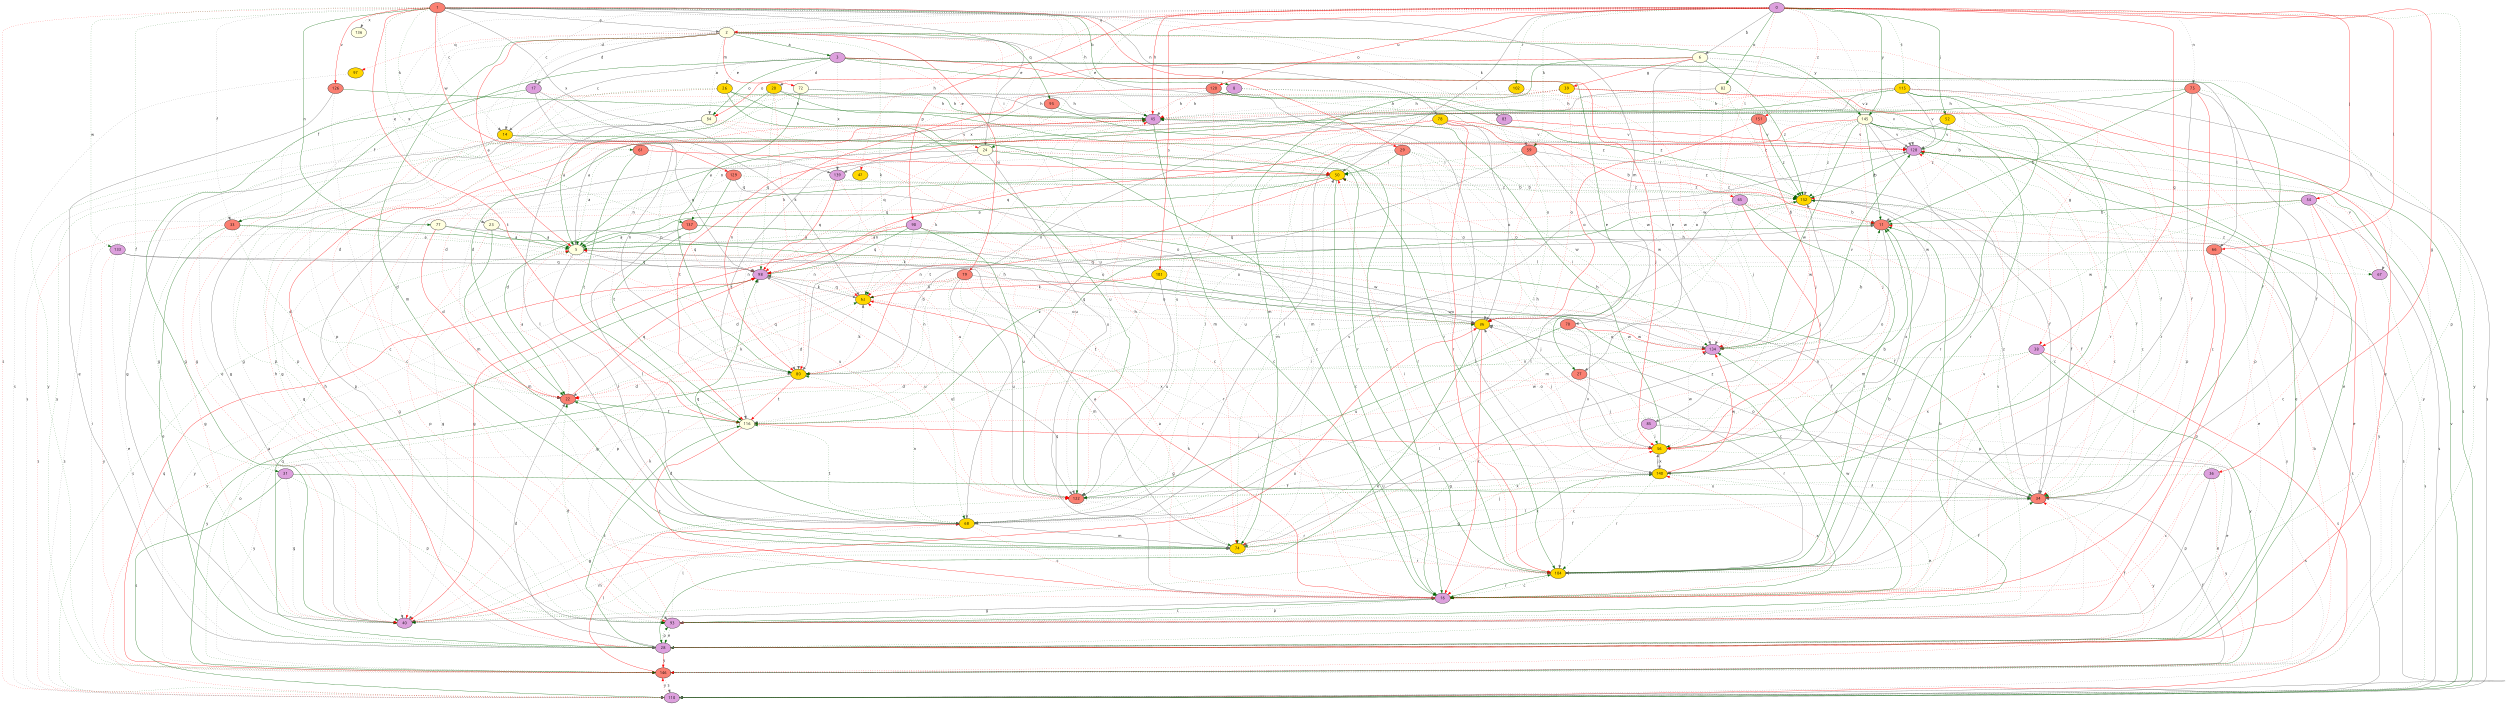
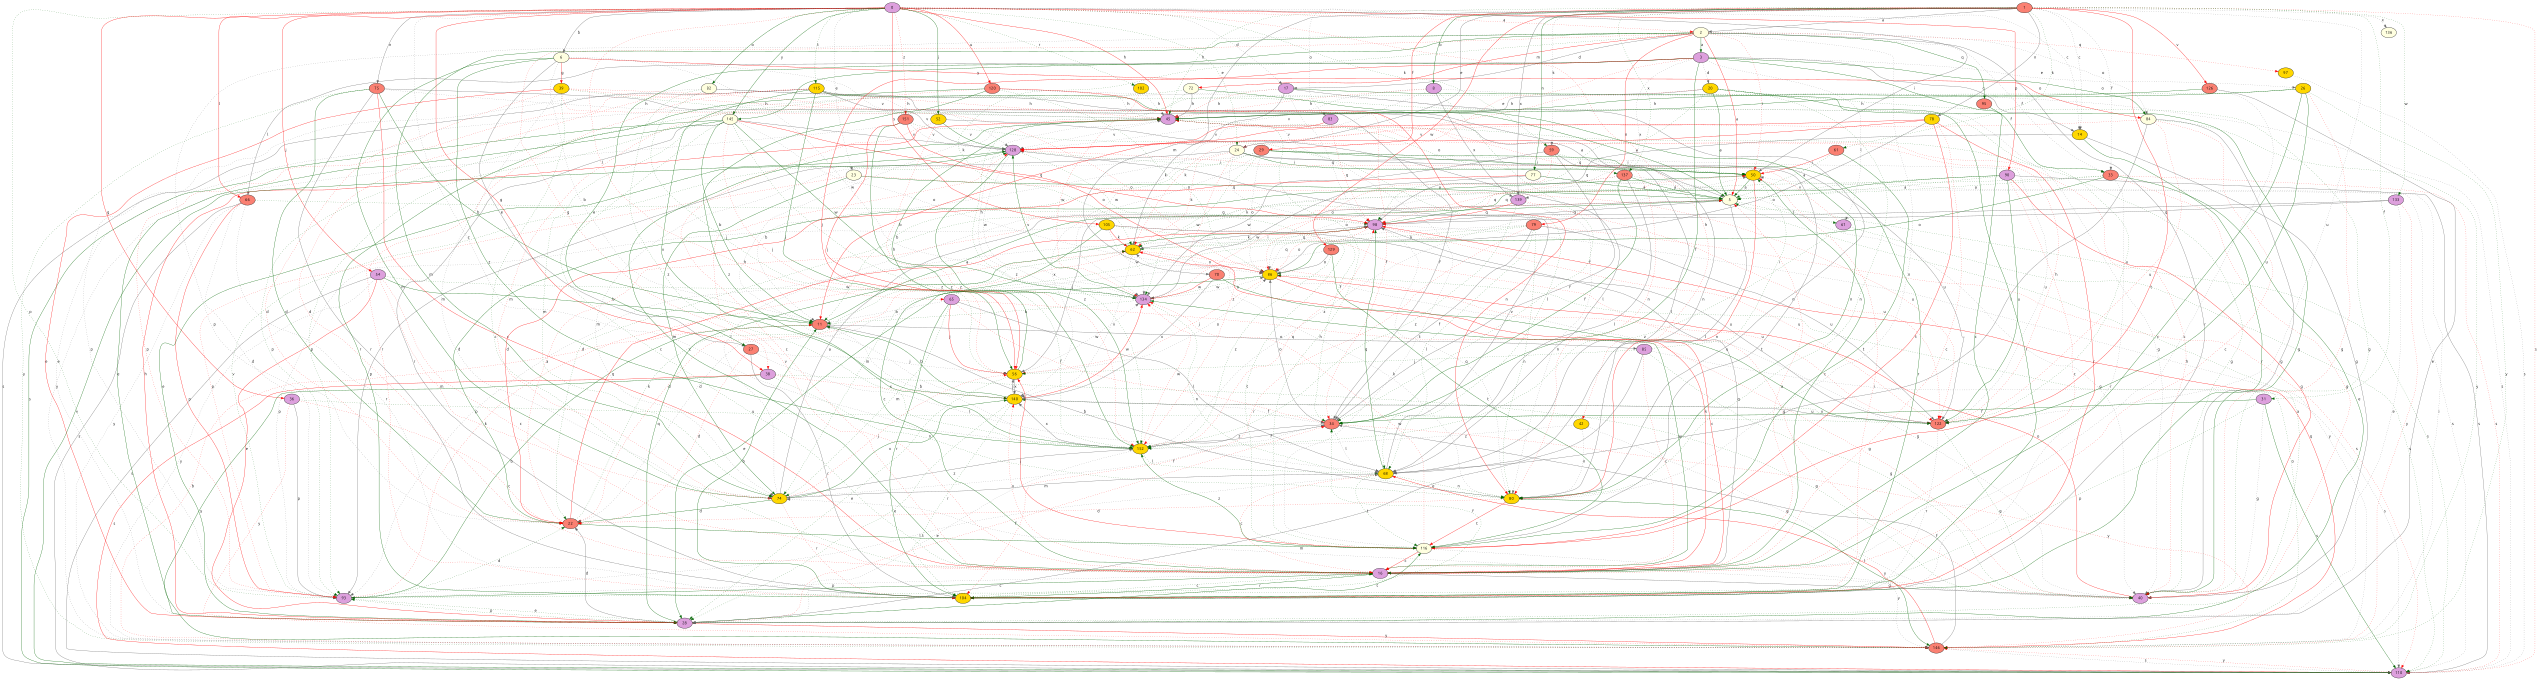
(2014, 11) -> (611, 11)
(1570, 180) -> (1418, 254)
